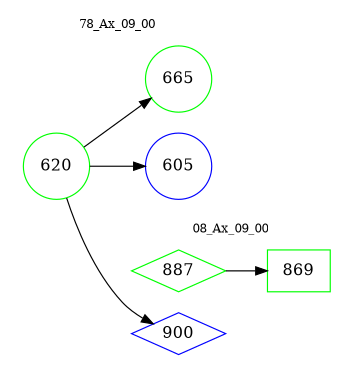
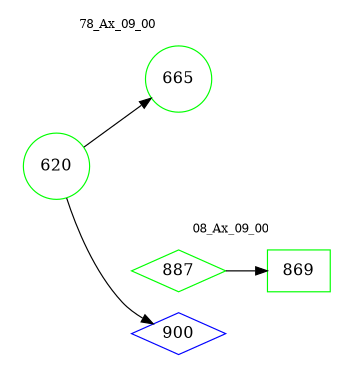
(179, 166) -> none
